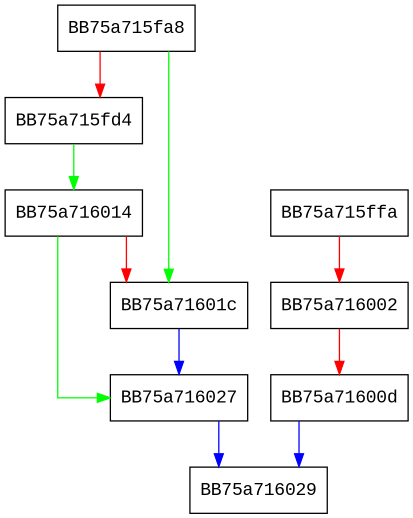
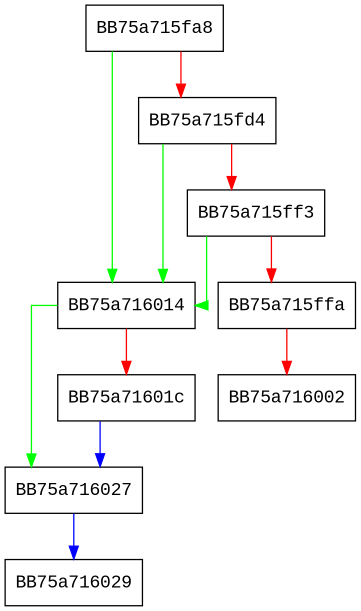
(169, 160) -> (112, 160)
none -> (256, 213)
(339, 398) -> none
